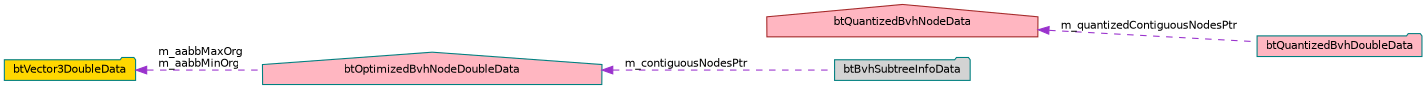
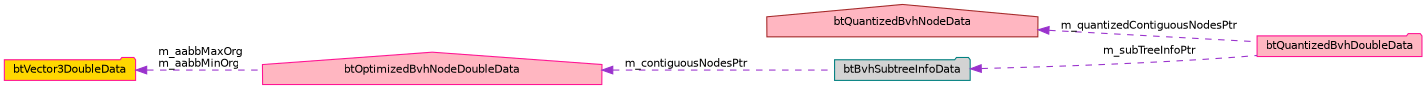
(1340, 46) -> (1340, 46)
none -> (1119, 64)
(70, 70) -> (70, 70)
(432, 70) -> (432, 70)
